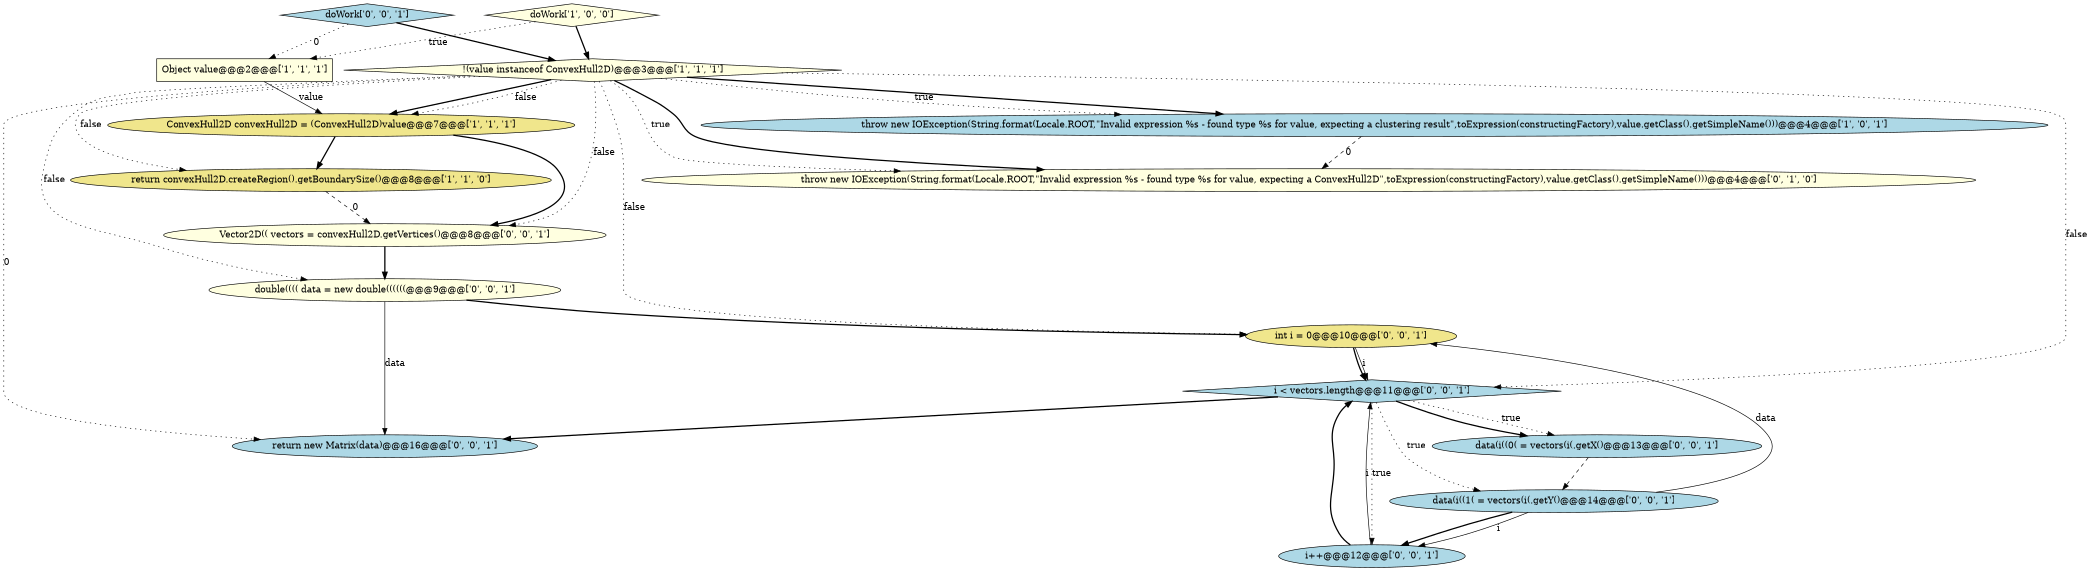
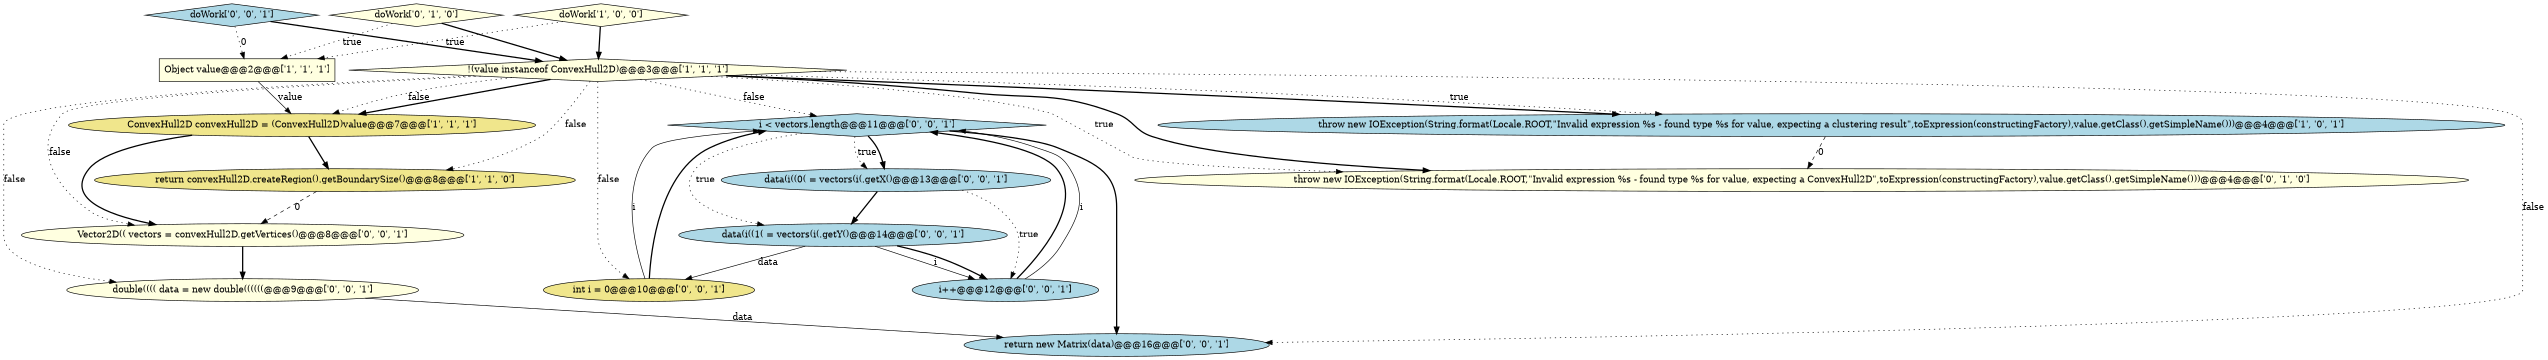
none -> (416, 15)
(7, 263) -> (2533, 208)
(795, 323) -> none
(1372, 470) -> (1010, 219)
(1577, 471) -> (867, 205)
